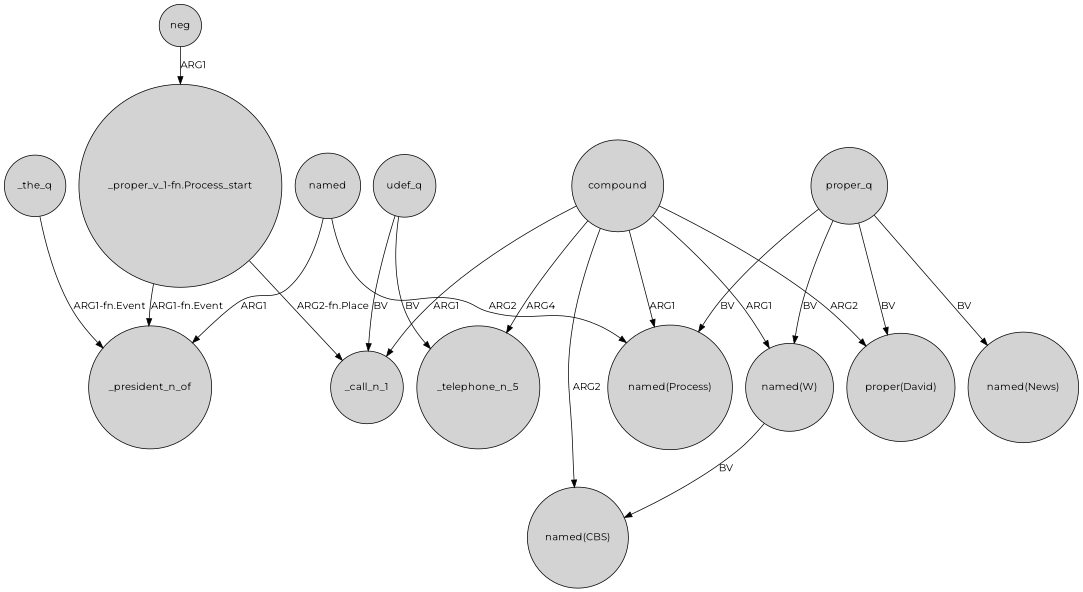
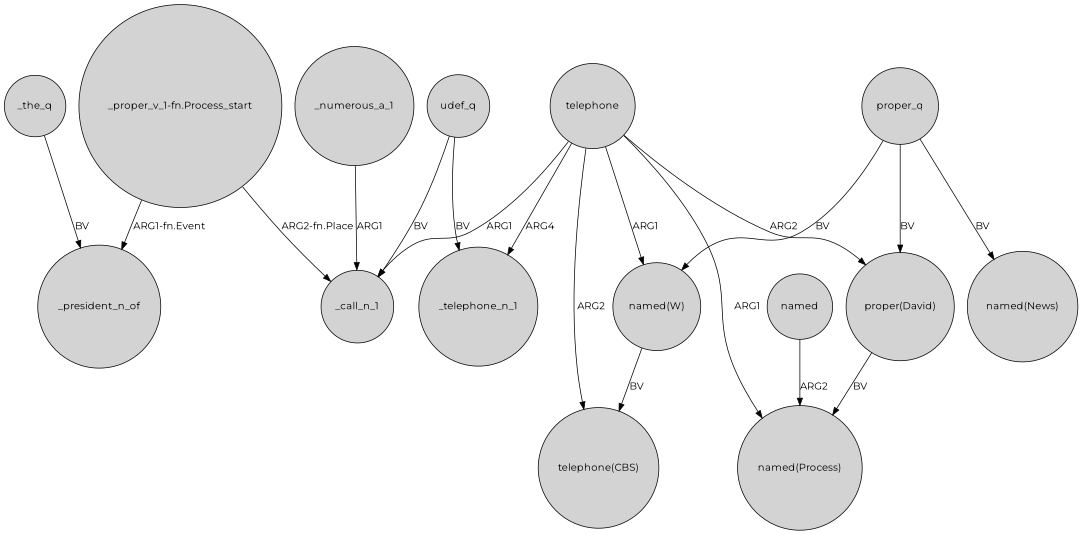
(180, 26) -> none
none -> (354, 106)
(618, 186) -> (593, 106)
(753, 266) -> (854, 381)
(272, 295) -> none
(110, 306) -> (82, 226)
(478, 387) -> (478, 307)
(578, 538) -> (599, 468)
